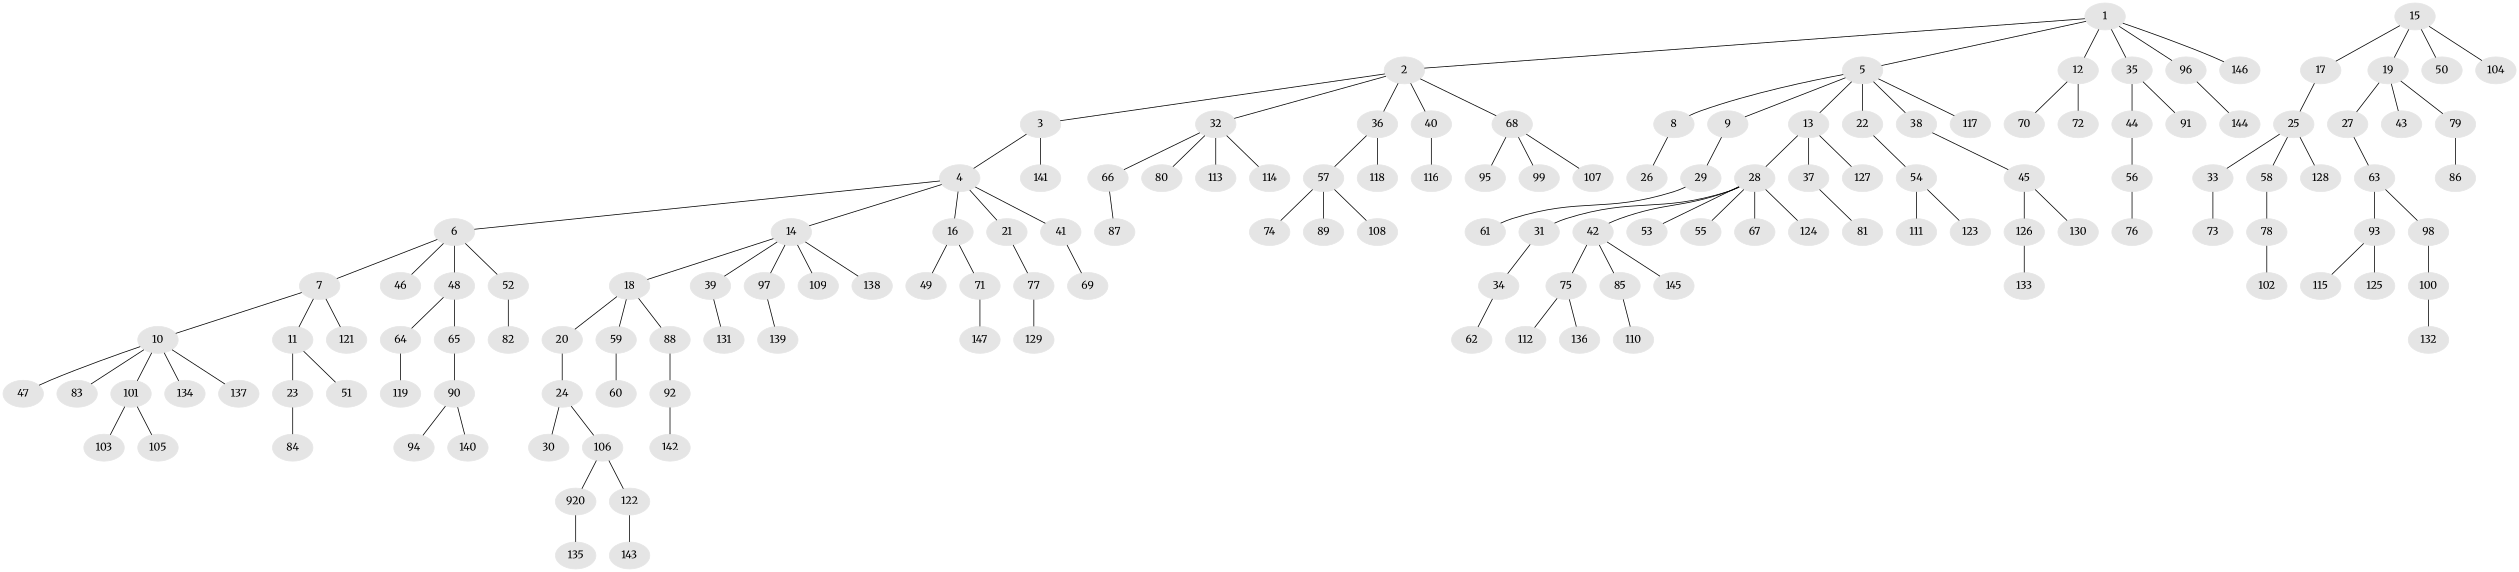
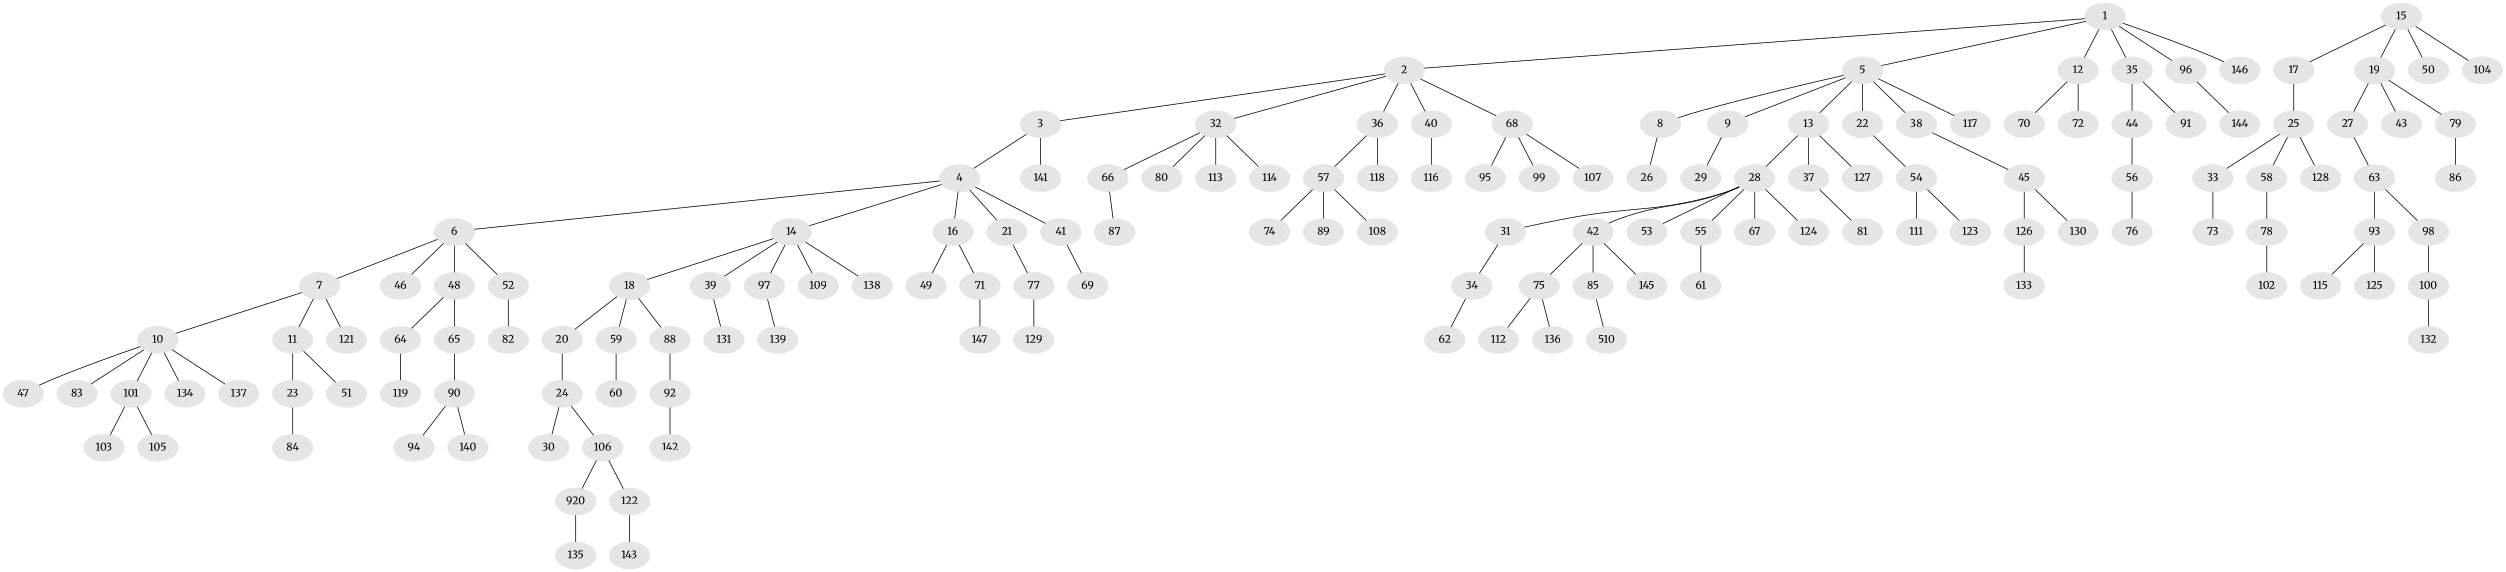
(1593, 205) -> (1701, 259)
(1633, 340) -> (1607, 340)
